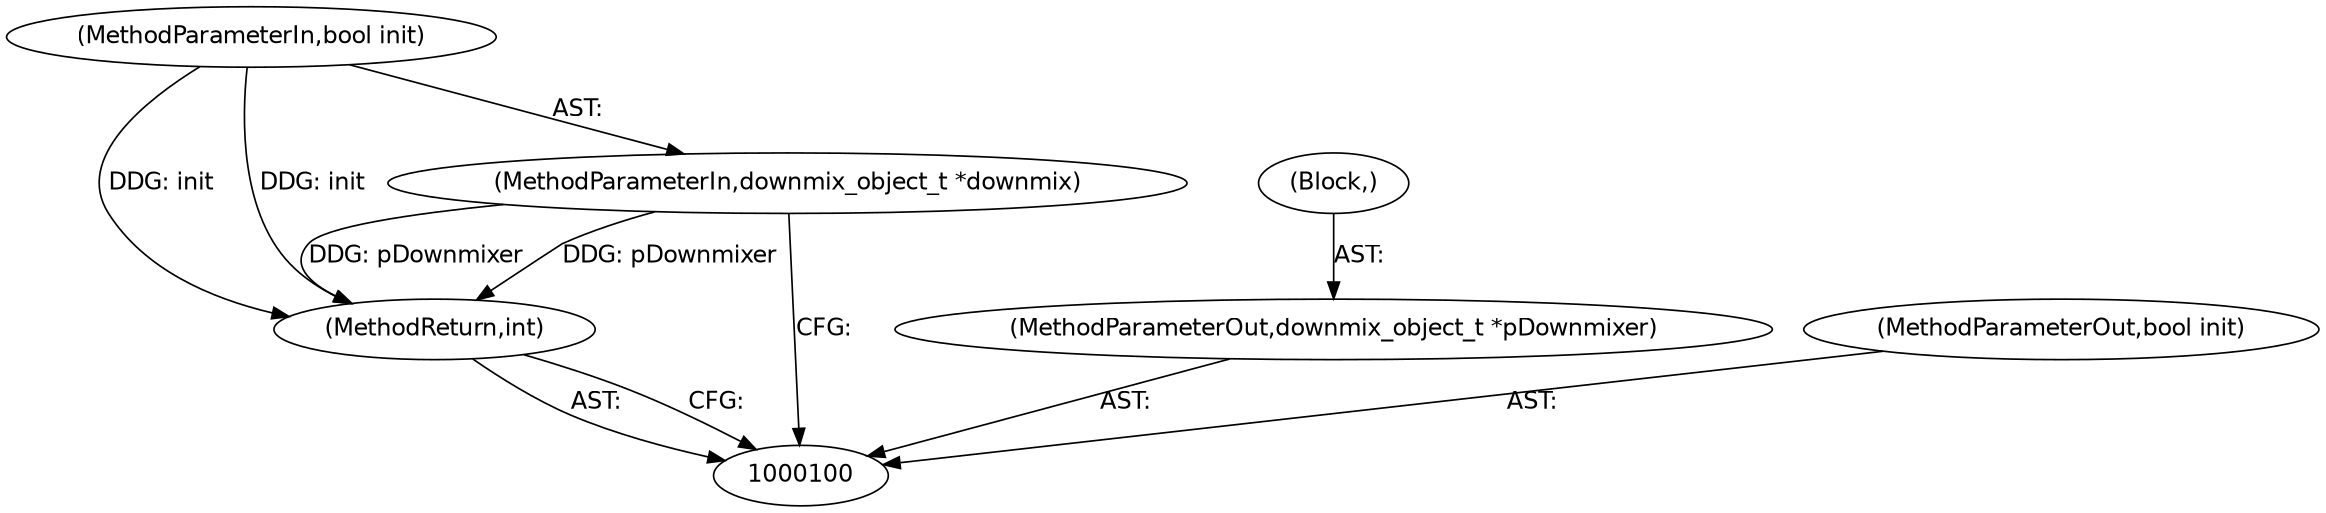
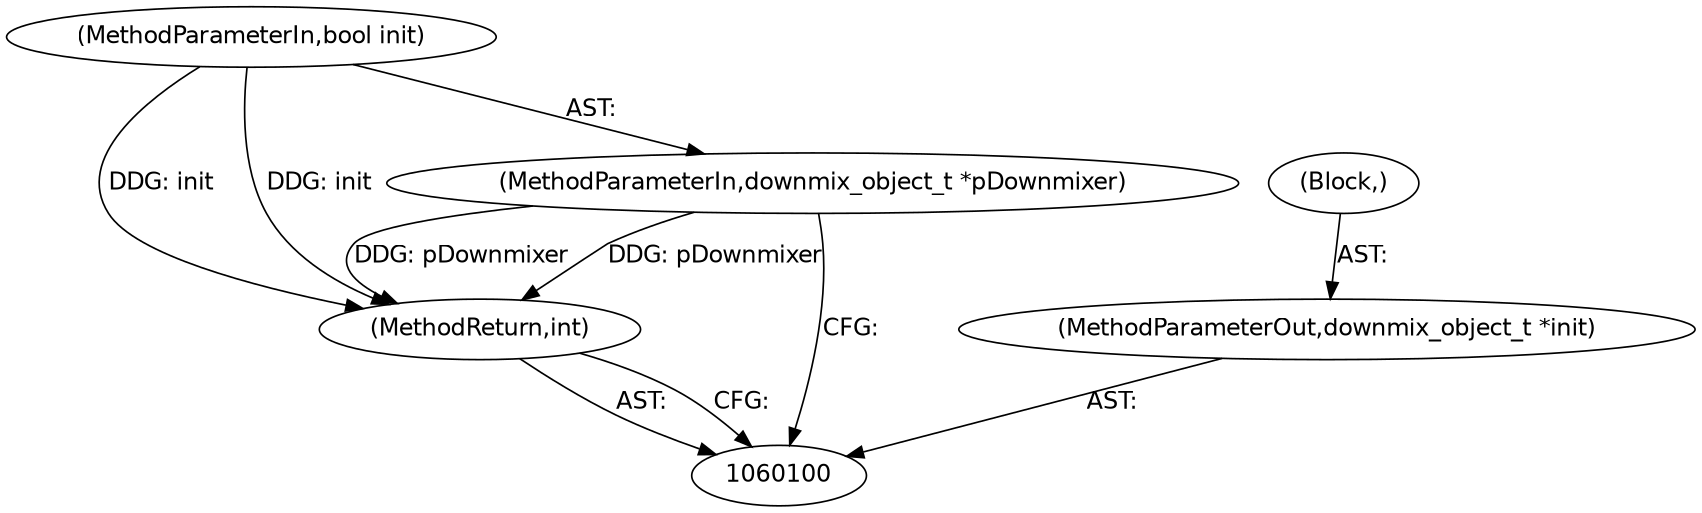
(787, 183) -> (813, 183)
(1334, 329) -> (1327, 329)
(2061, 329) -> none
(801, 476) -> (779, 476)
